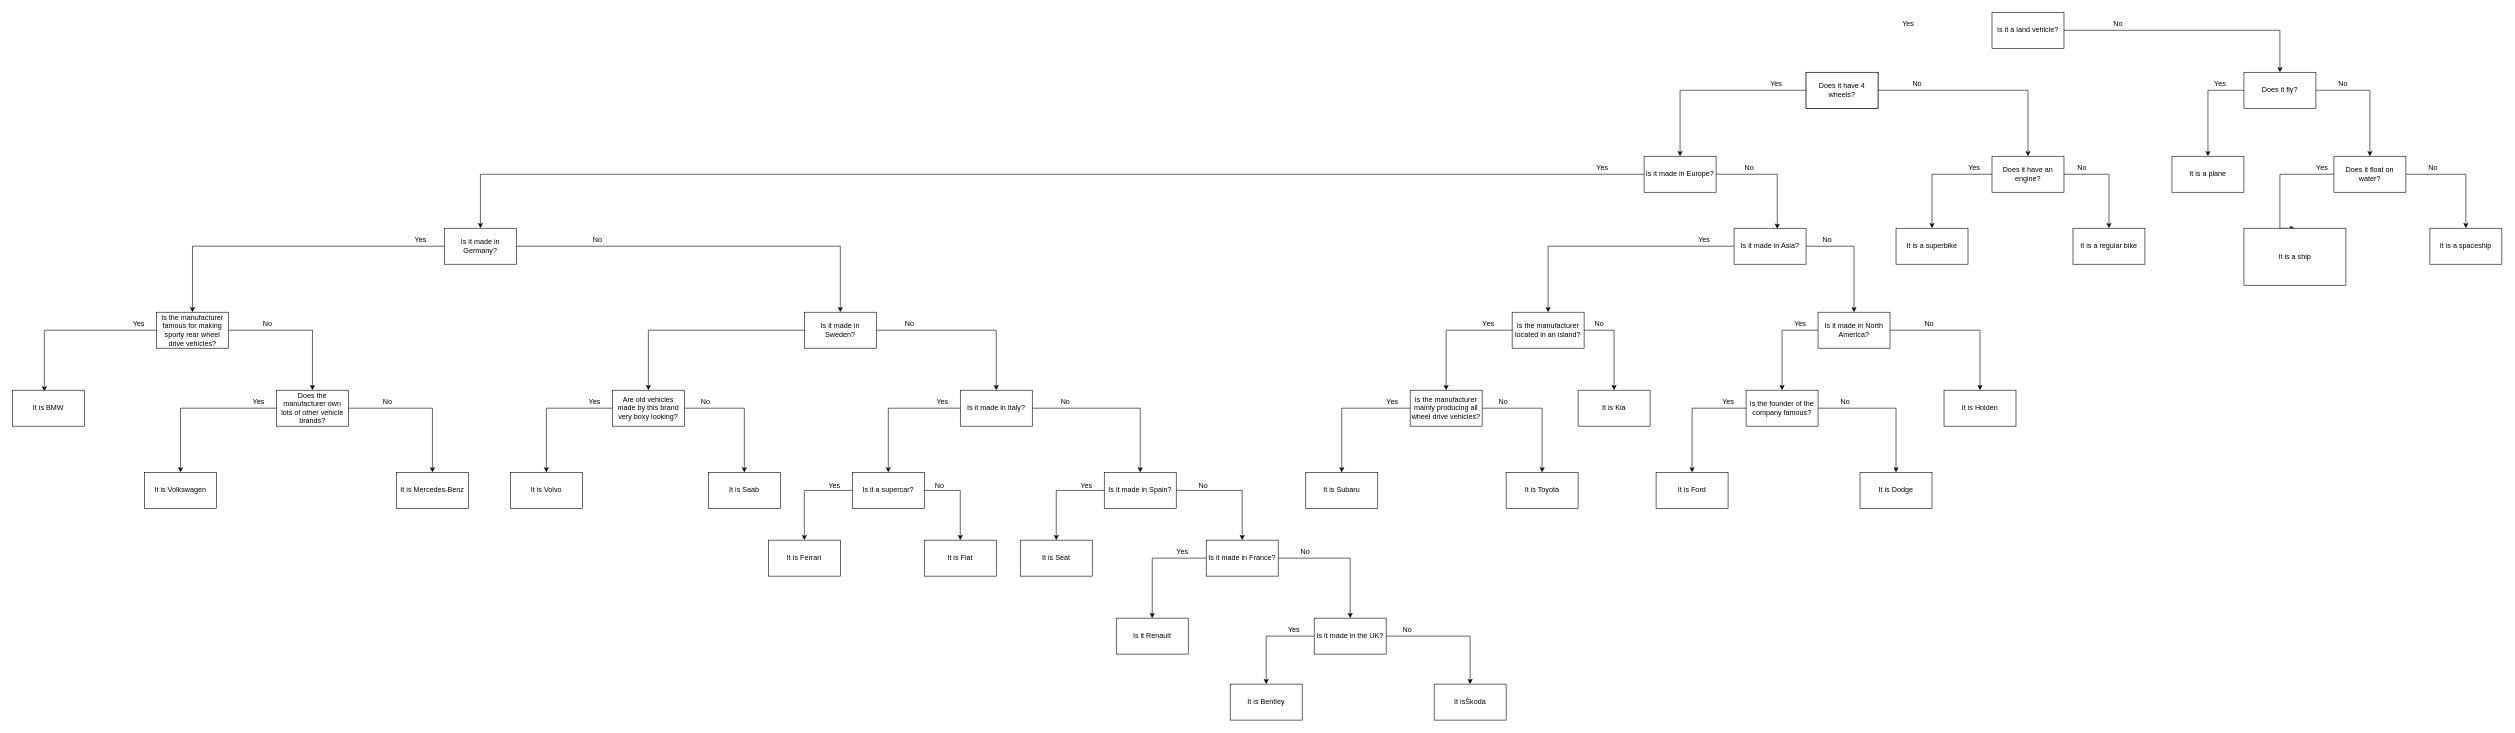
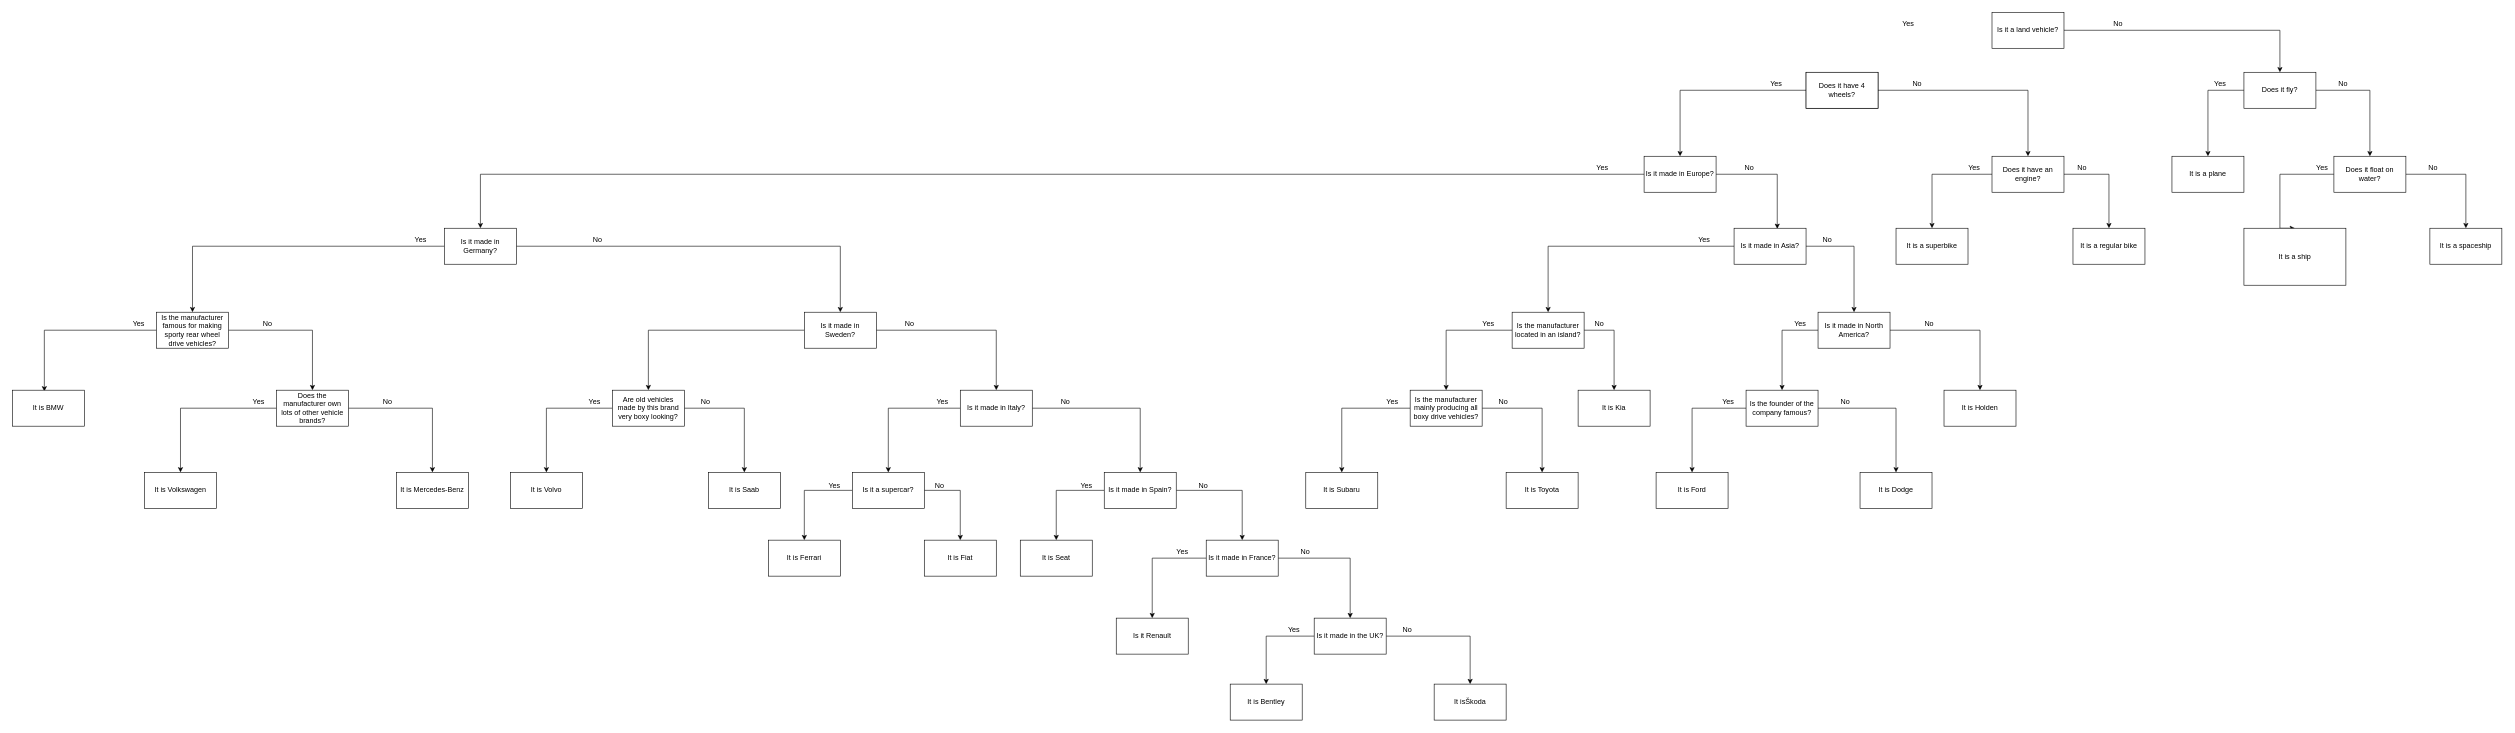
(1446, 408) -> (1446, 408)
